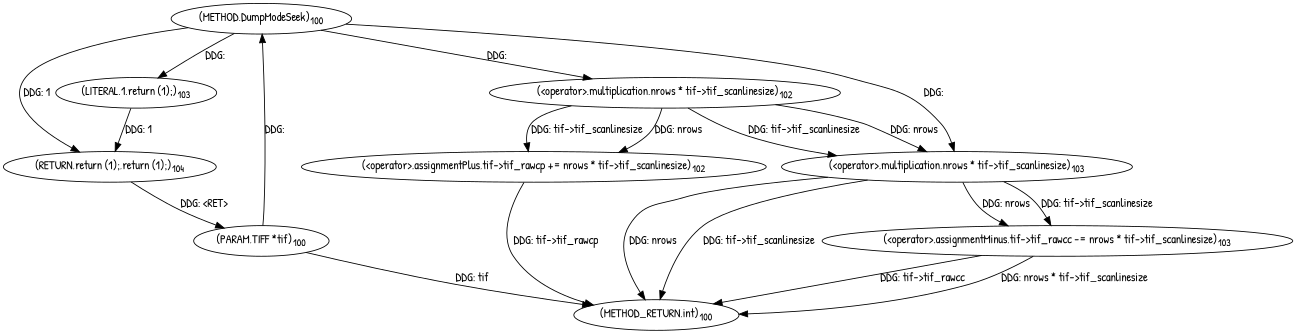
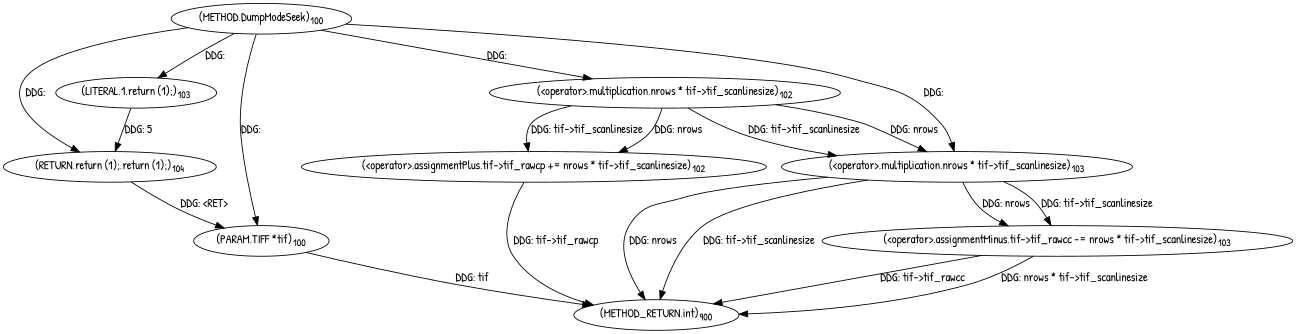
(37, 93) -> (37, 93)
(139, 130) -> (139, 130)
(265, 134) -> (240, 125)
(706, 314) -> (706, 314)
